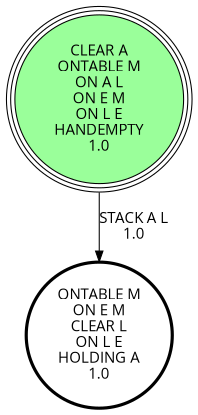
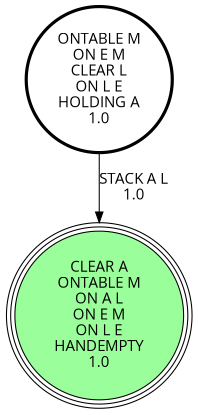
(99, 222) -> (99, 182)
